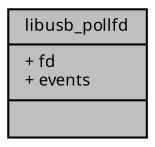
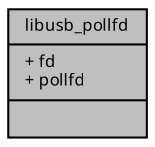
(58, 81) -> (56, 81)
